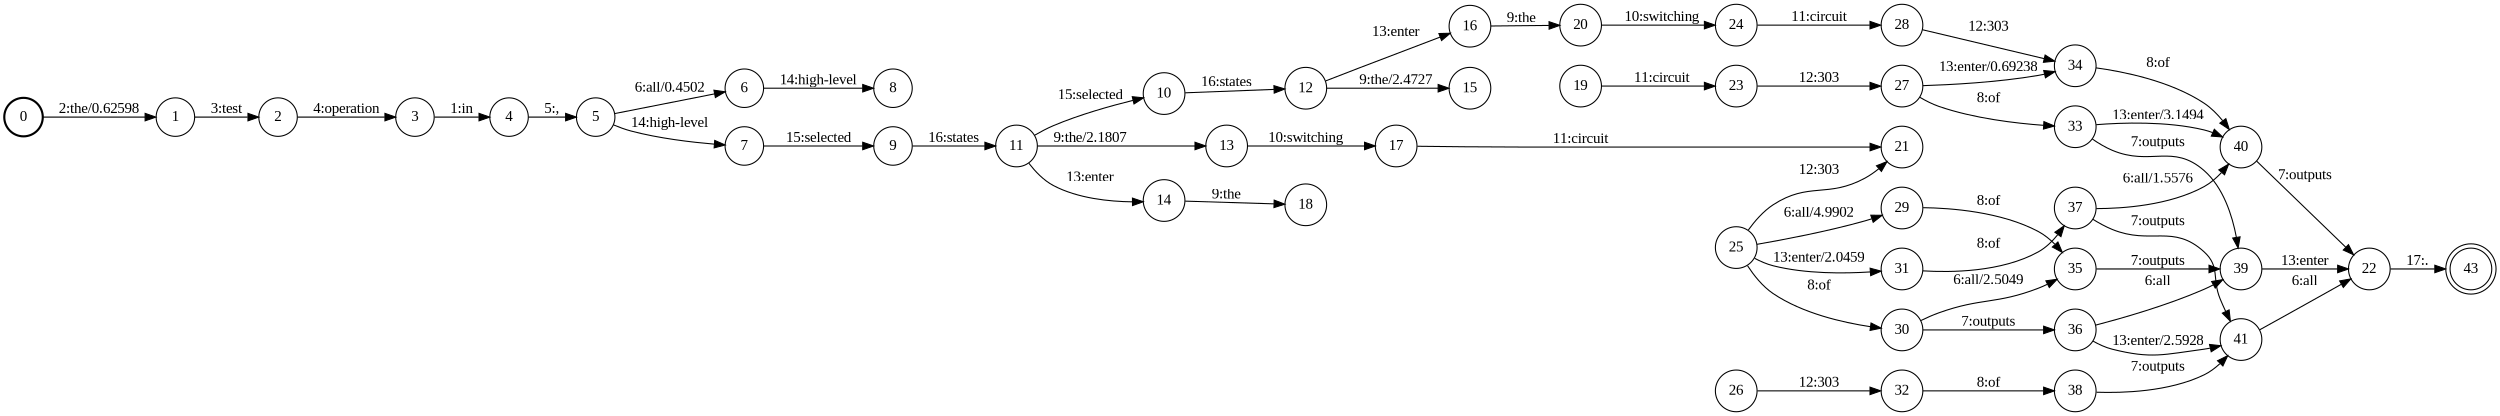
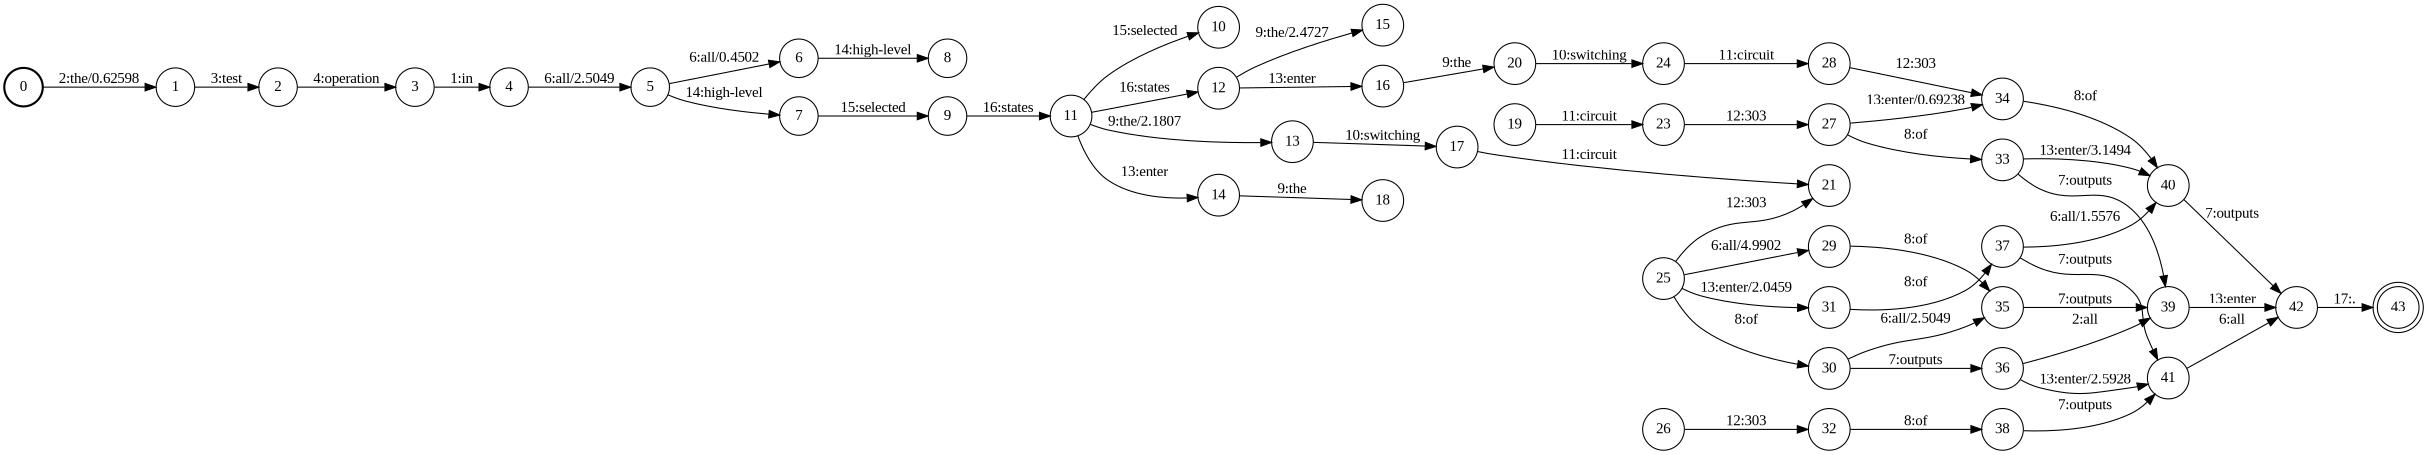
(1230, 91) -> (1139, 103)
(552, 109) -> (580, 79)
(2369, 269) -> (2297, 307)
(2158, 281) -> (2085, 320)
